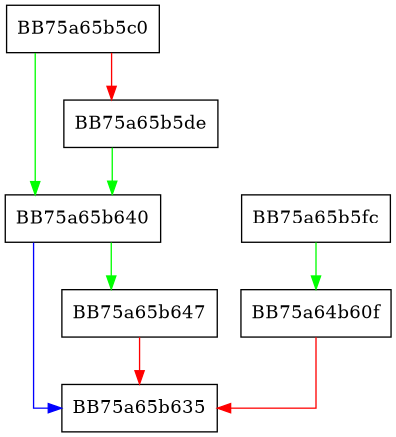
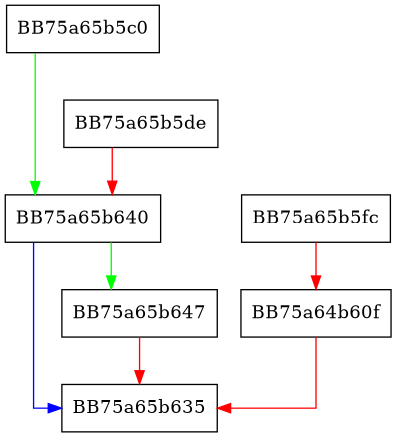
(112, 70) -> none
(112, 164) -> (112, 164)
(316, 259) -> (316, 259)
